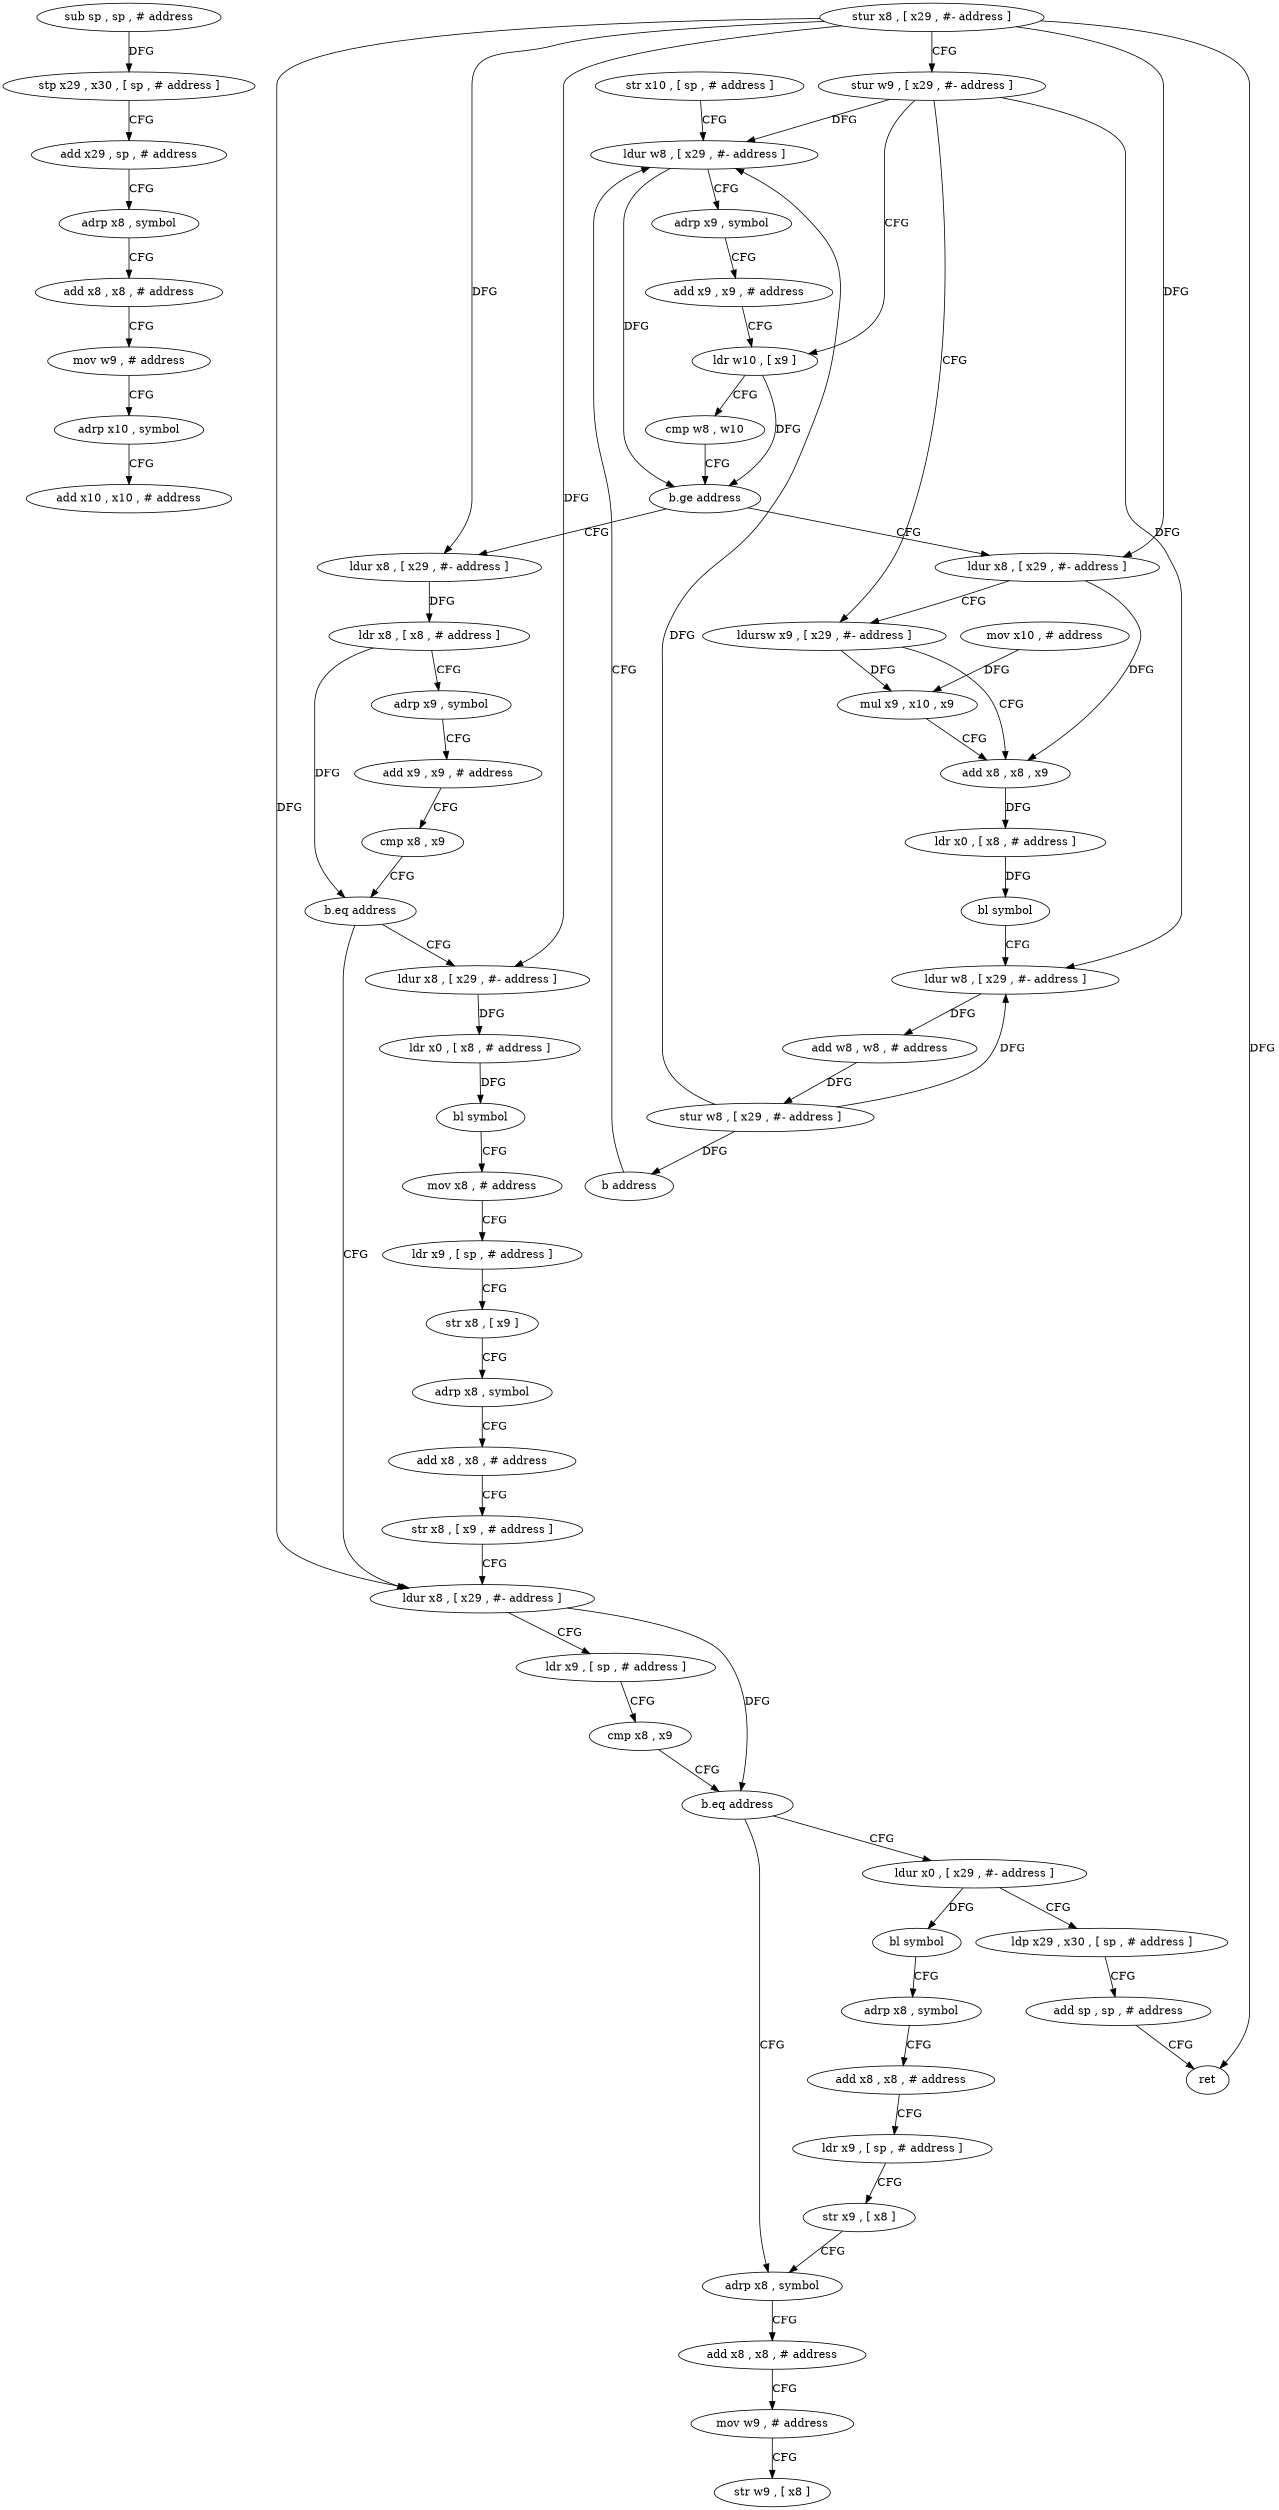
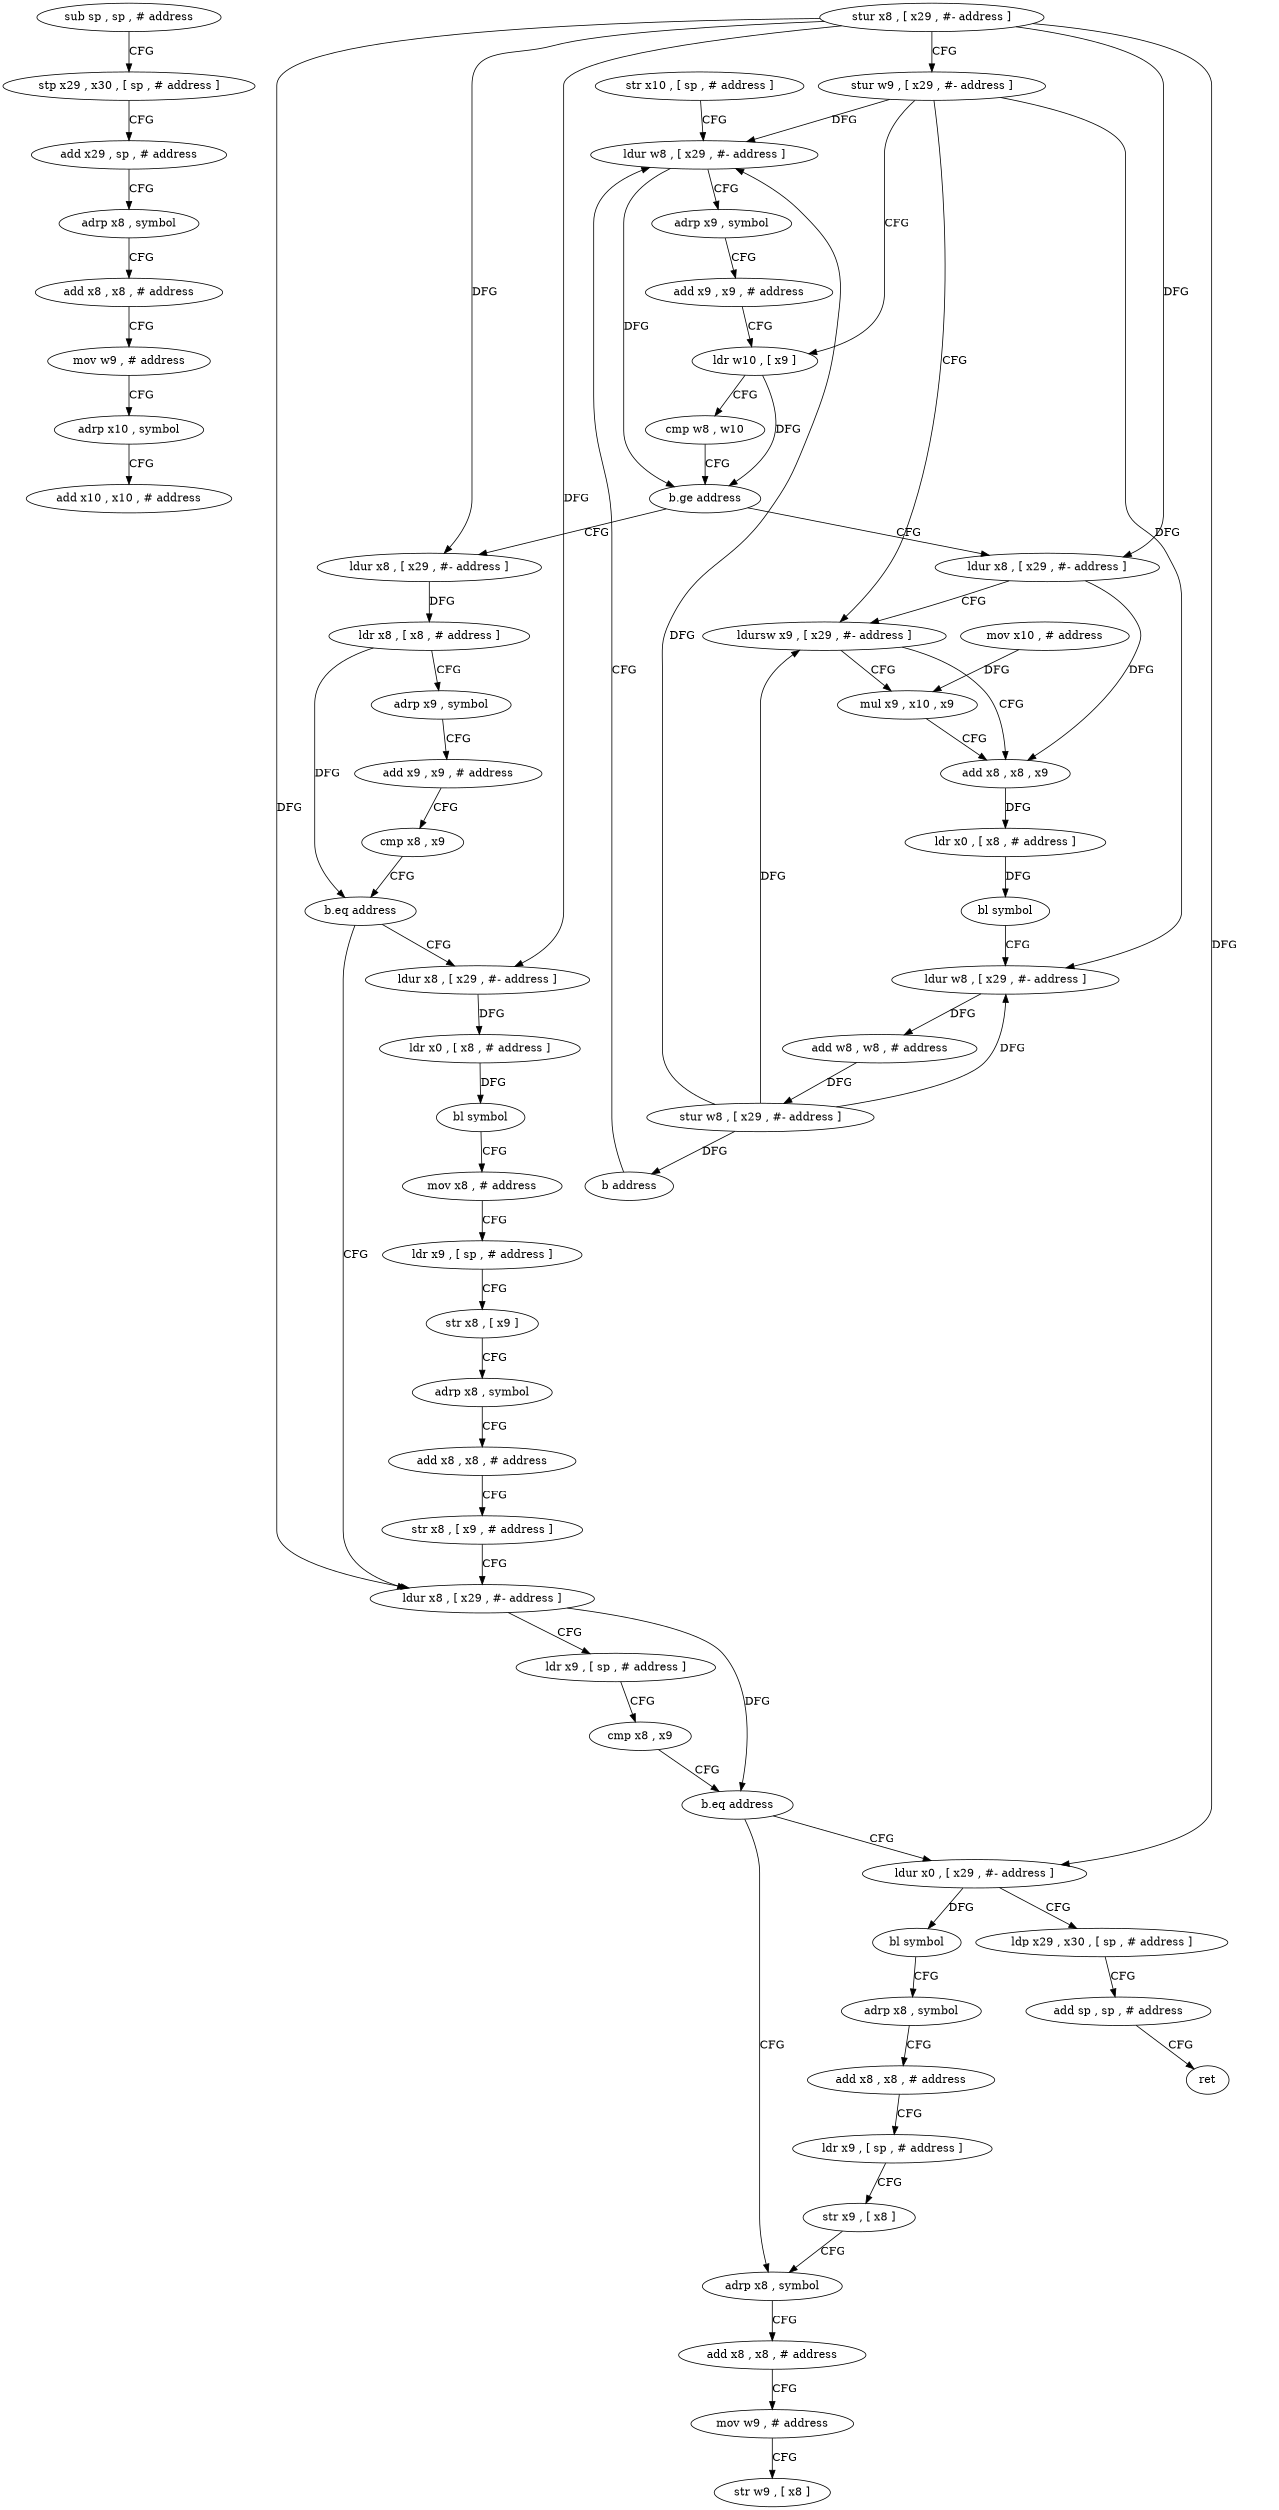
(142, 52) -> (142, 52)
(883, 671) -> (883, 671)
none -> (760, 873)
(1250, 962) -> (1212, 927)
